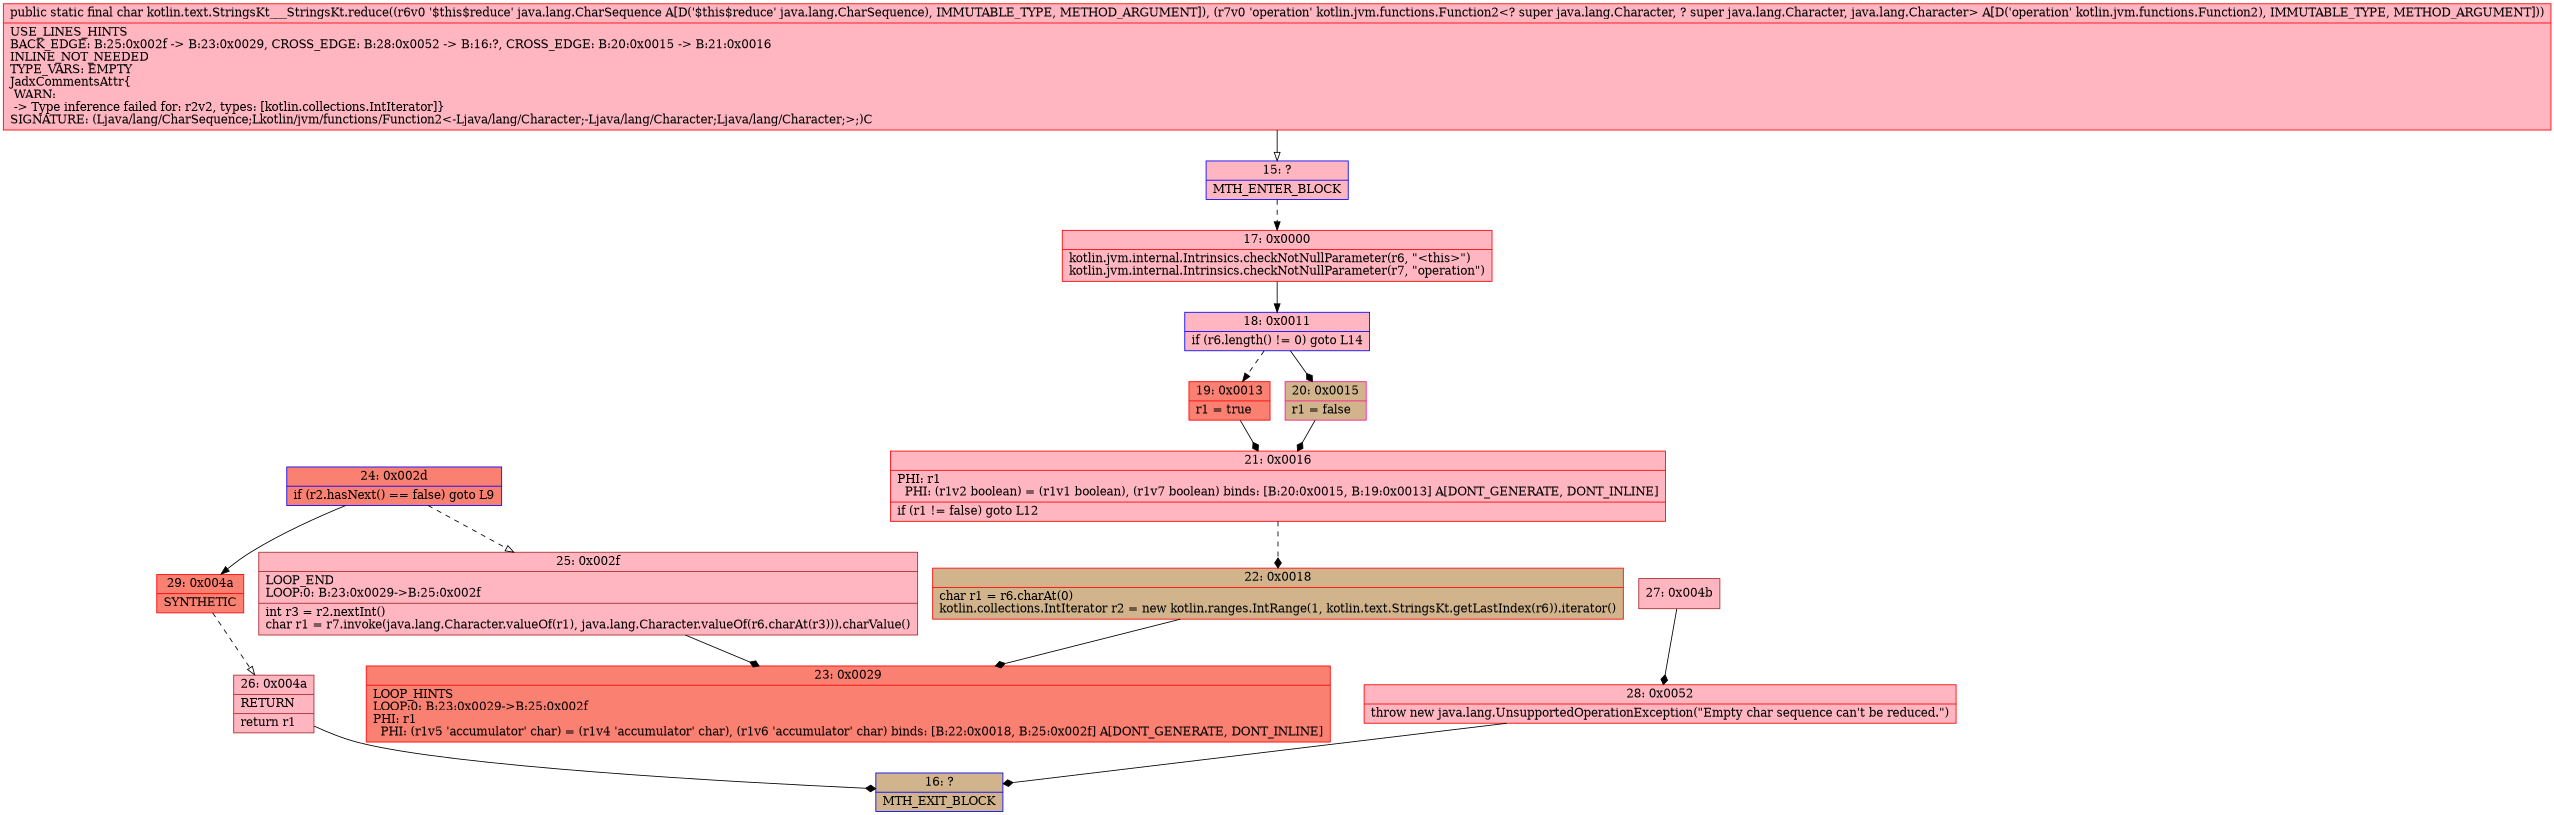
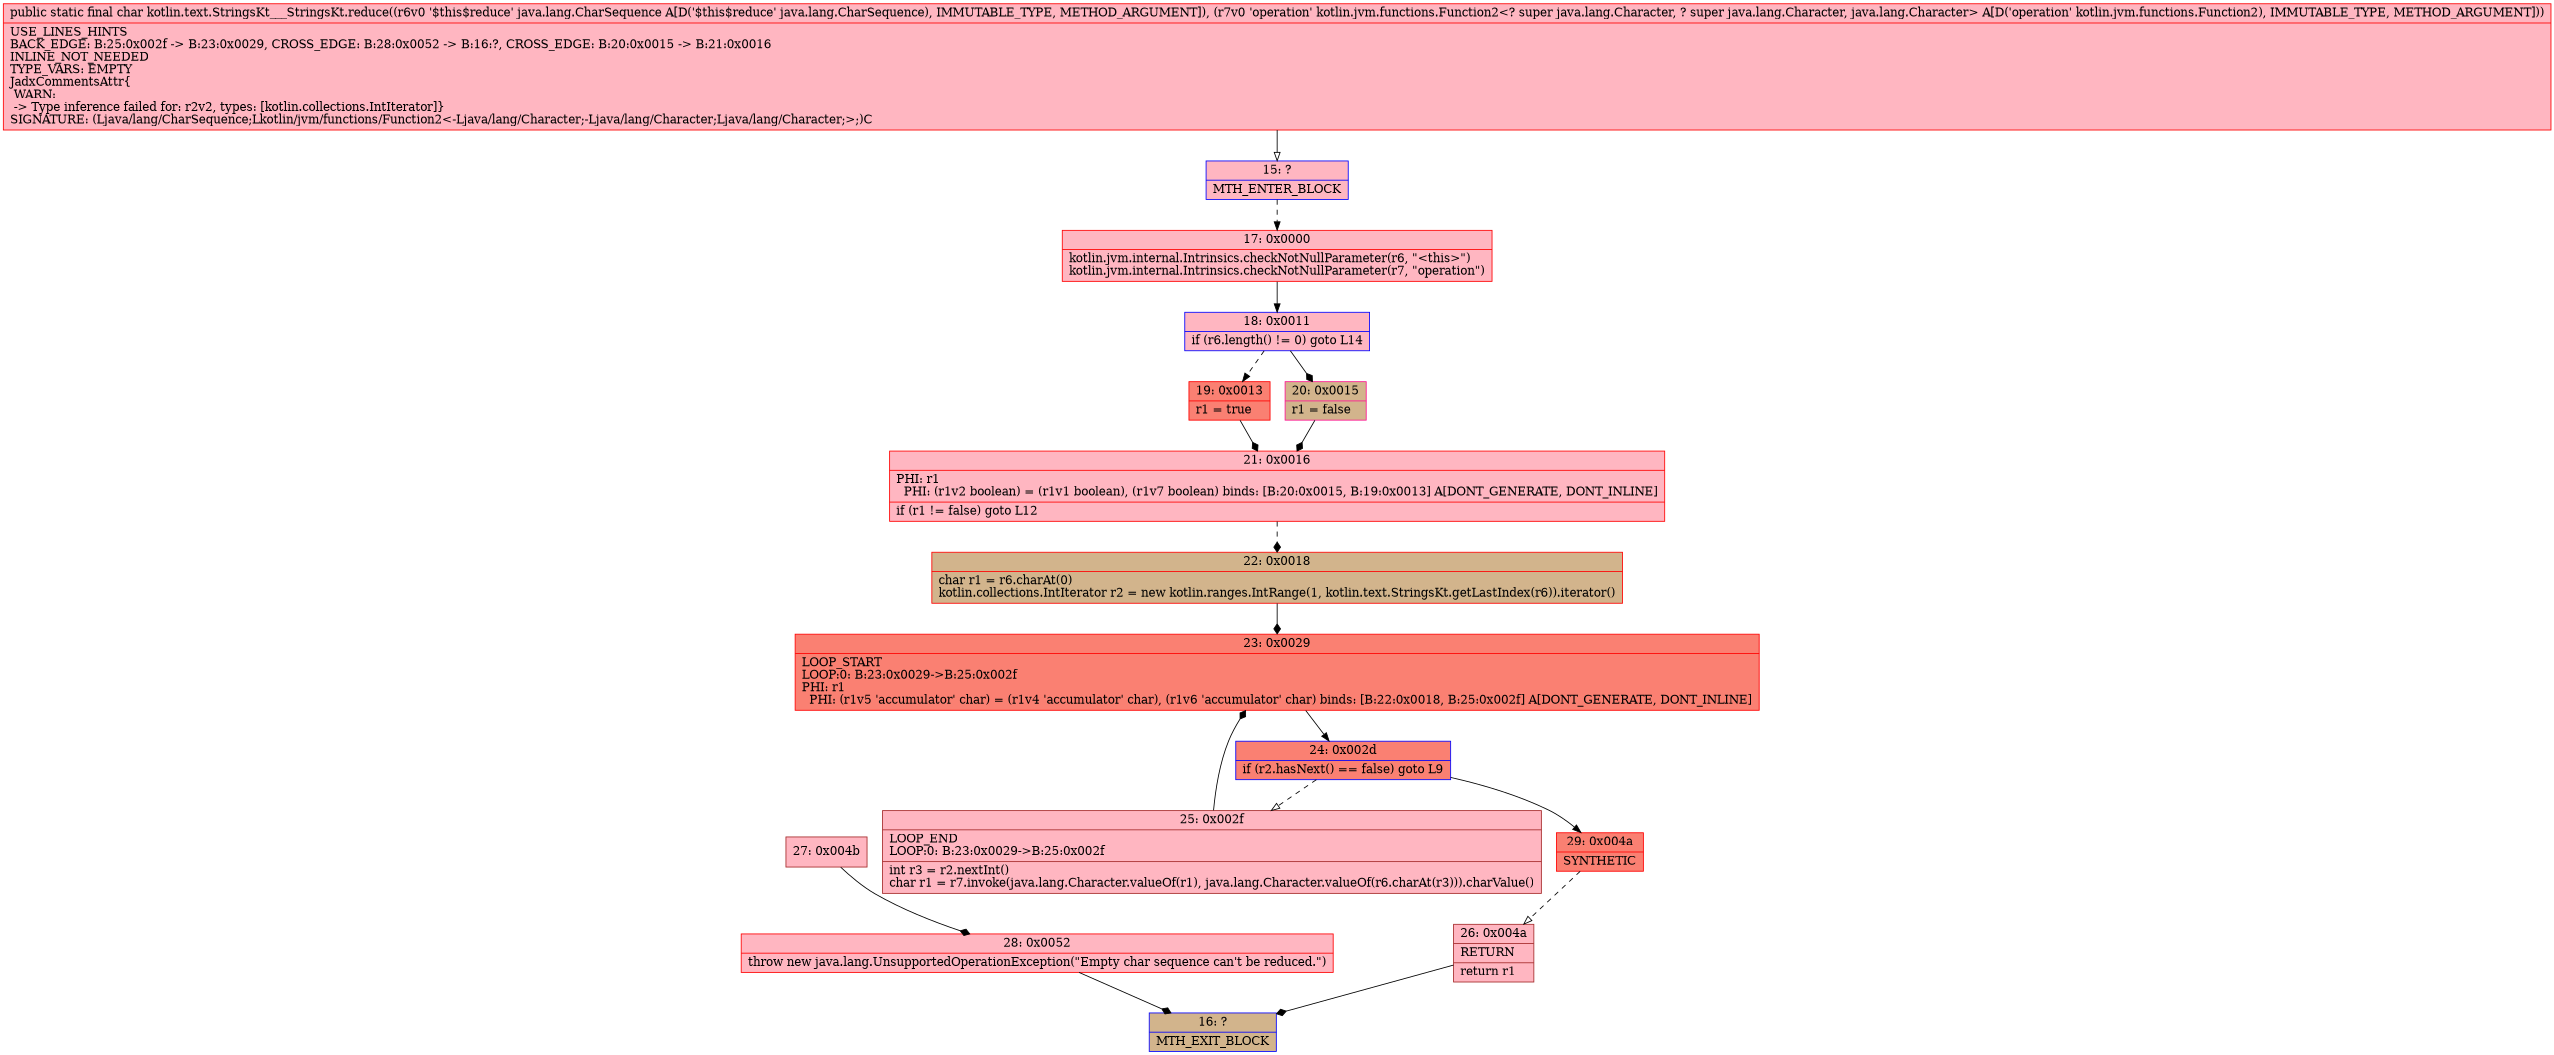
(413, 694) -> (842, 663)
none -> (1315, 722)
